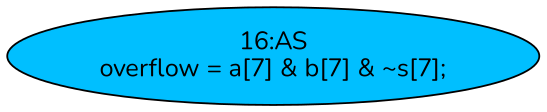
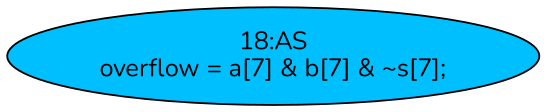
(273, 56) -> (273, 56)
